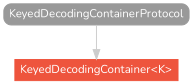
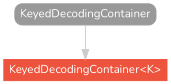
(96, 14) -> (85, 14)
